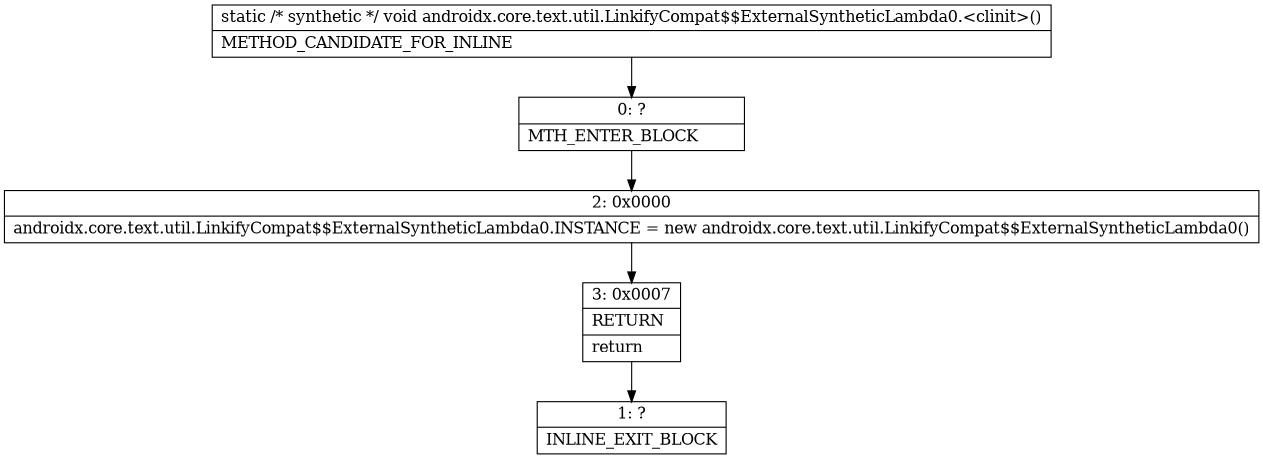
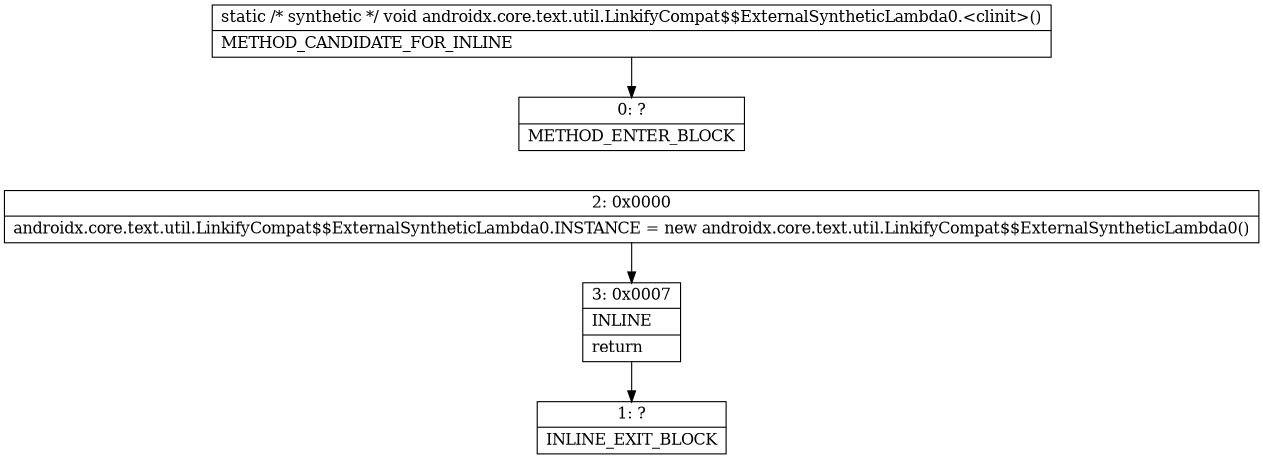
(613, 137) -> (632, 137)
(632, 165) -> none
(628, 321) -> (622, 321)
